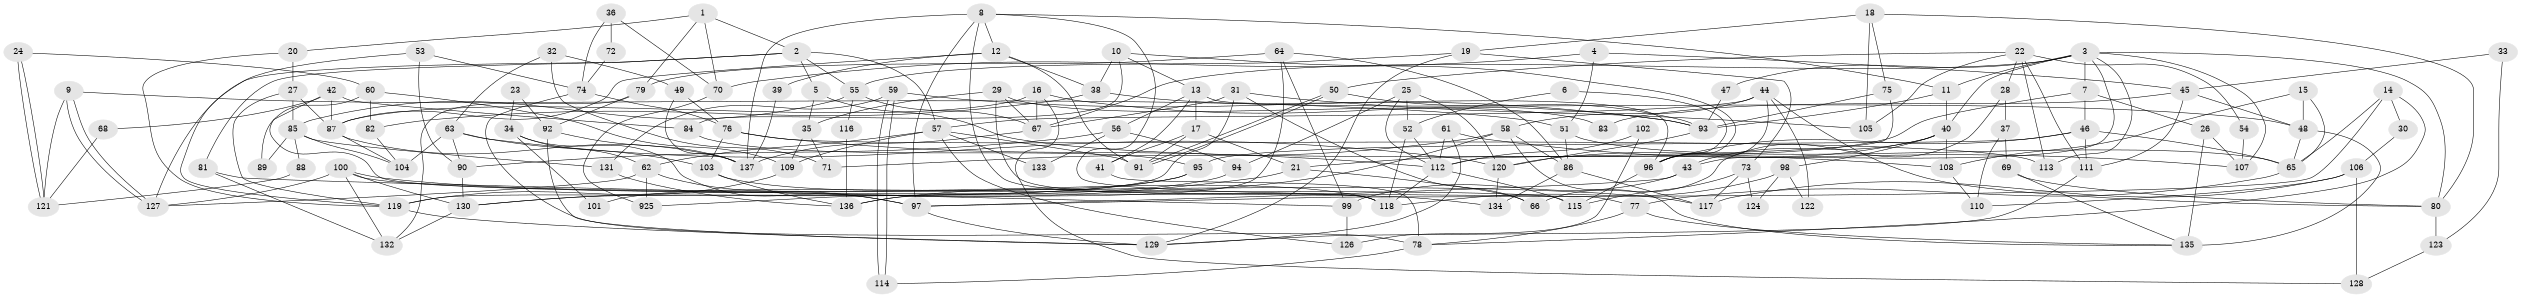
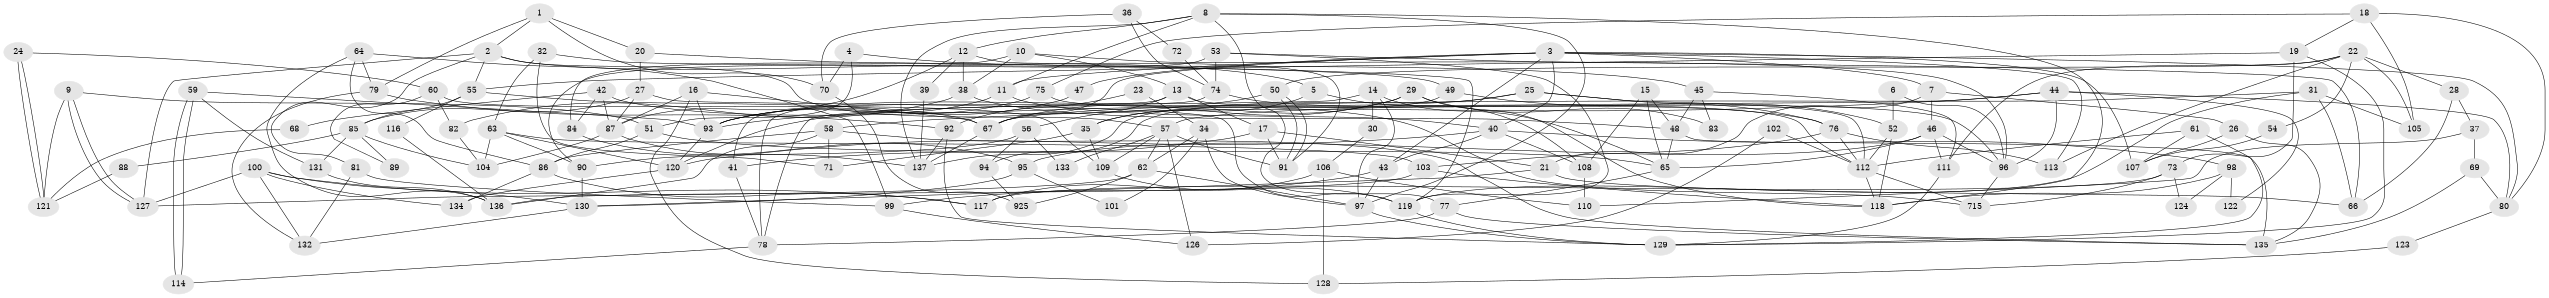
(2503, 52) -> none
none -> (2150, 71)
(1575, 207) -> (1975, 207)
